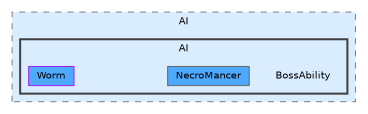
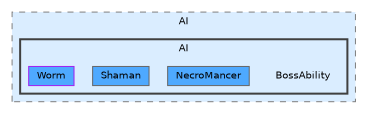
none -> (121, 76)
